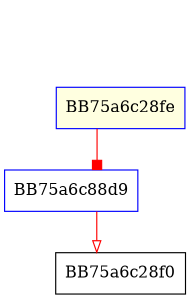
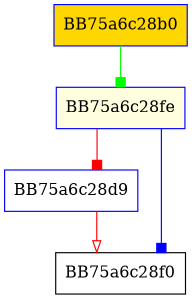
none -> (121, 25)
none -> (161, 185)
(71, 191) -> (71, 191)
